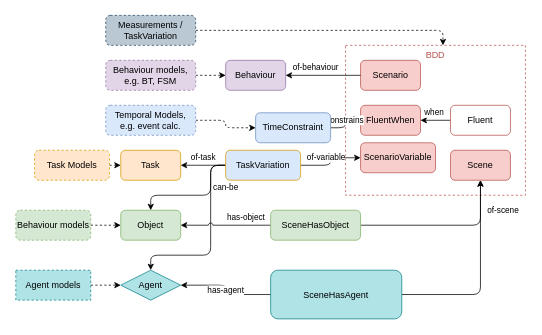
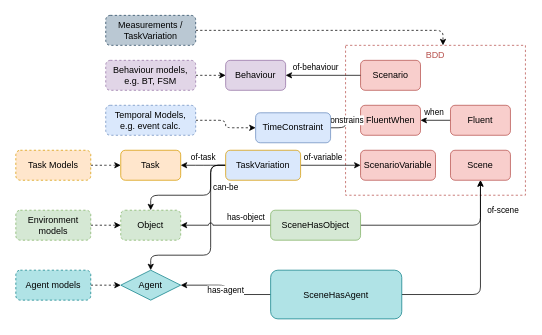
(480, 120) -> (480, 120)
(398, 158) -> (398, 165)
(72, 165) -> (53, 165)
(53, 225) -> (53, 225)
(150, 225) -> (150, 225)
(53, 285) -> (53, 285)
